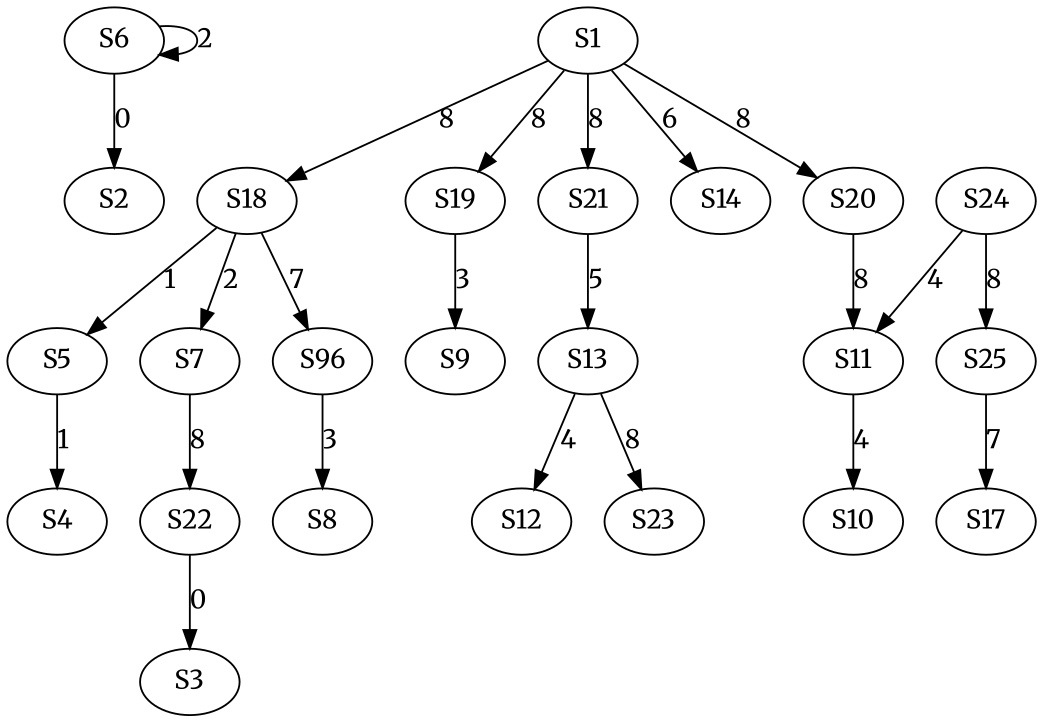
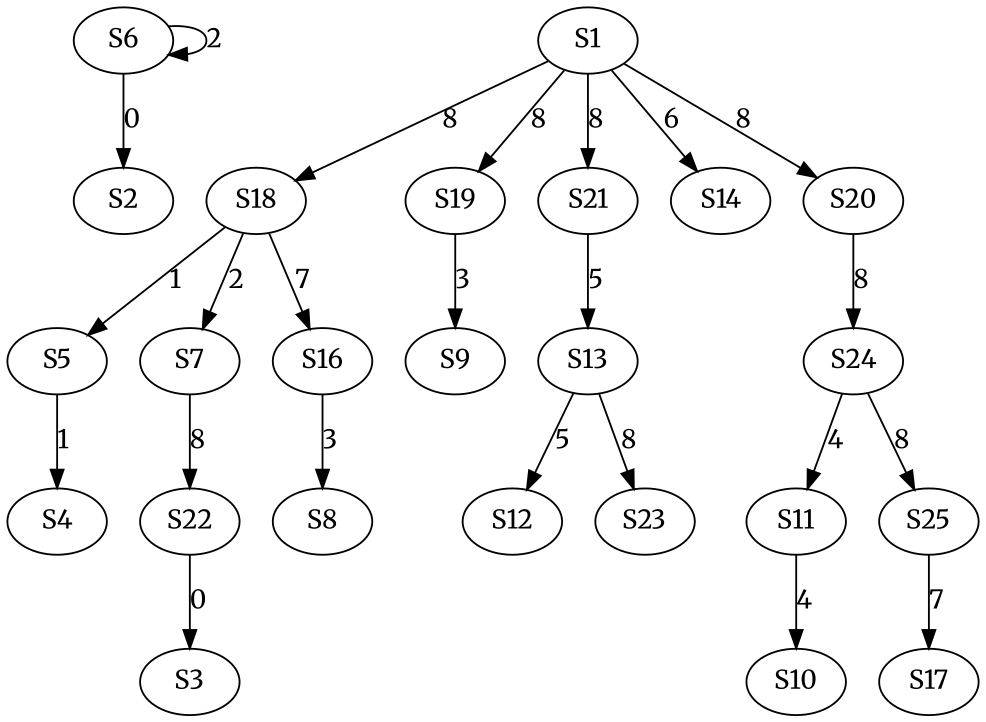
(853, 272) -> (853, 272)
(323, 361) -> (323, 361)
(569, 441) -> (563, 441)
